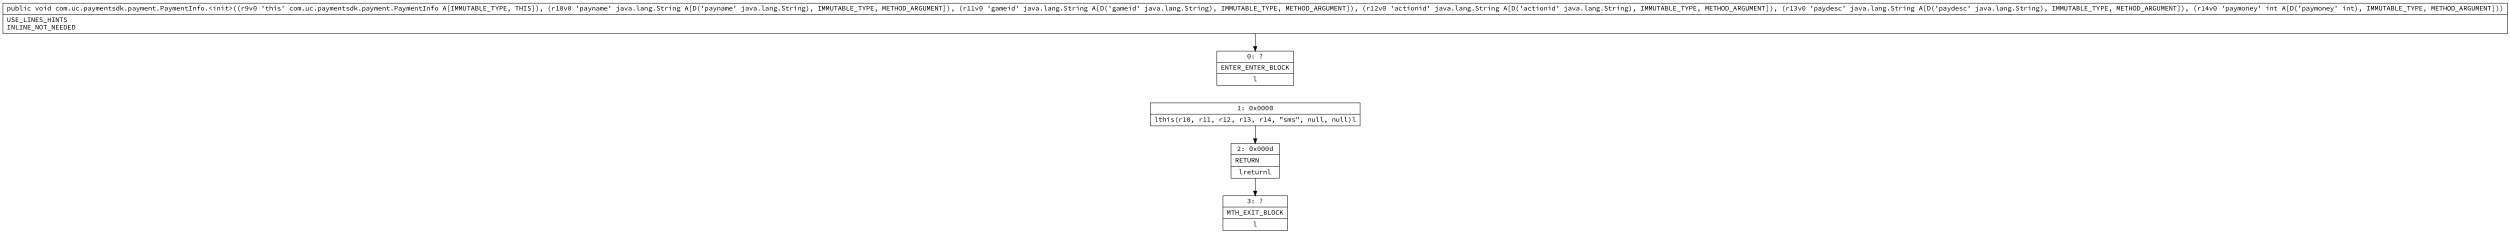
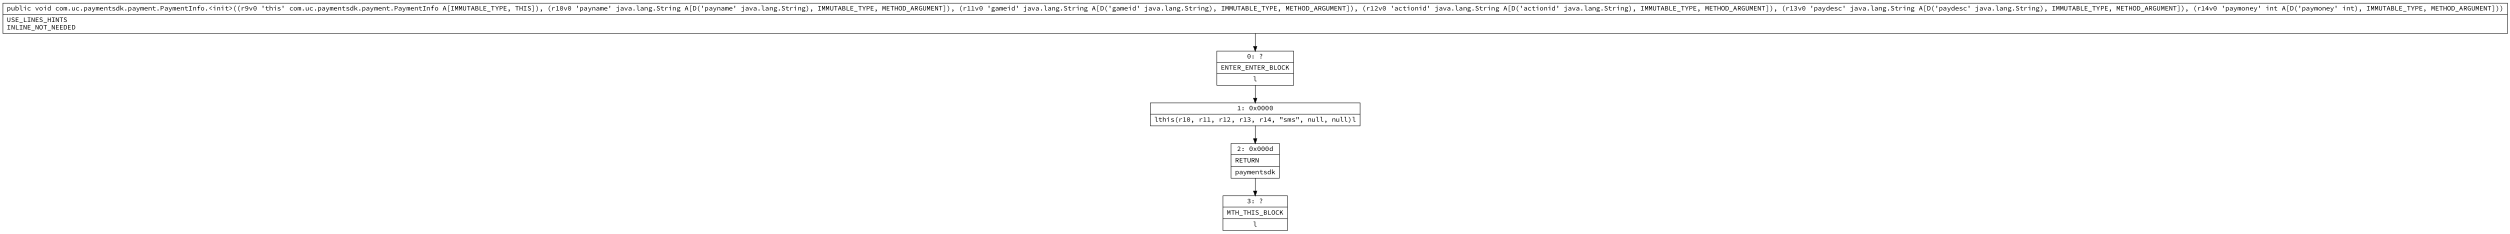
none -> (1255, 92)
(1255, 172) -> (1255, 172)
(1255, 213) -> (1255, 213)
